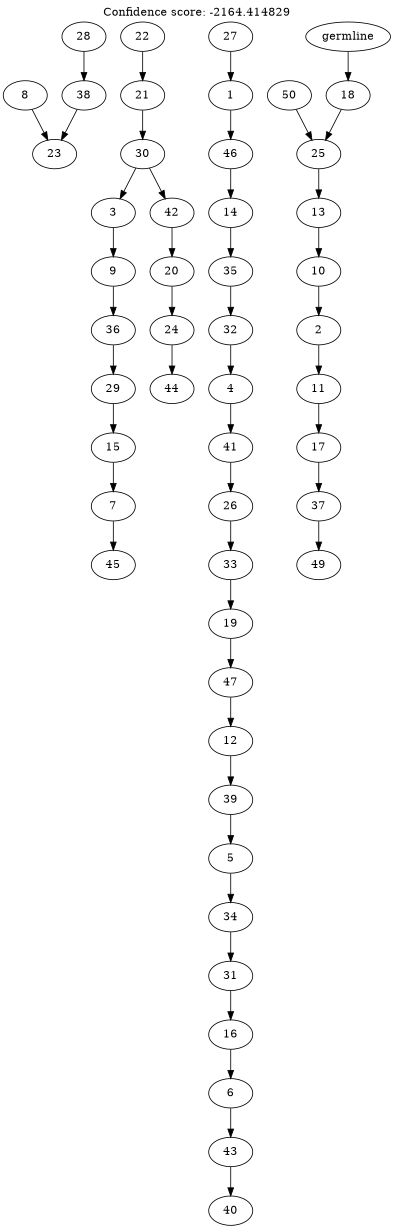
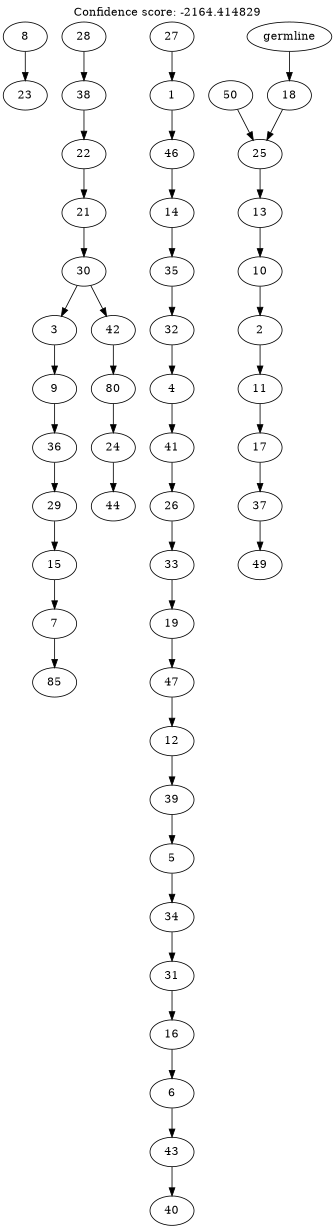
(71, 121) -> (84, 121)
(172, 271) -> (113, 389)
(113, 565) -> (55, 682)
